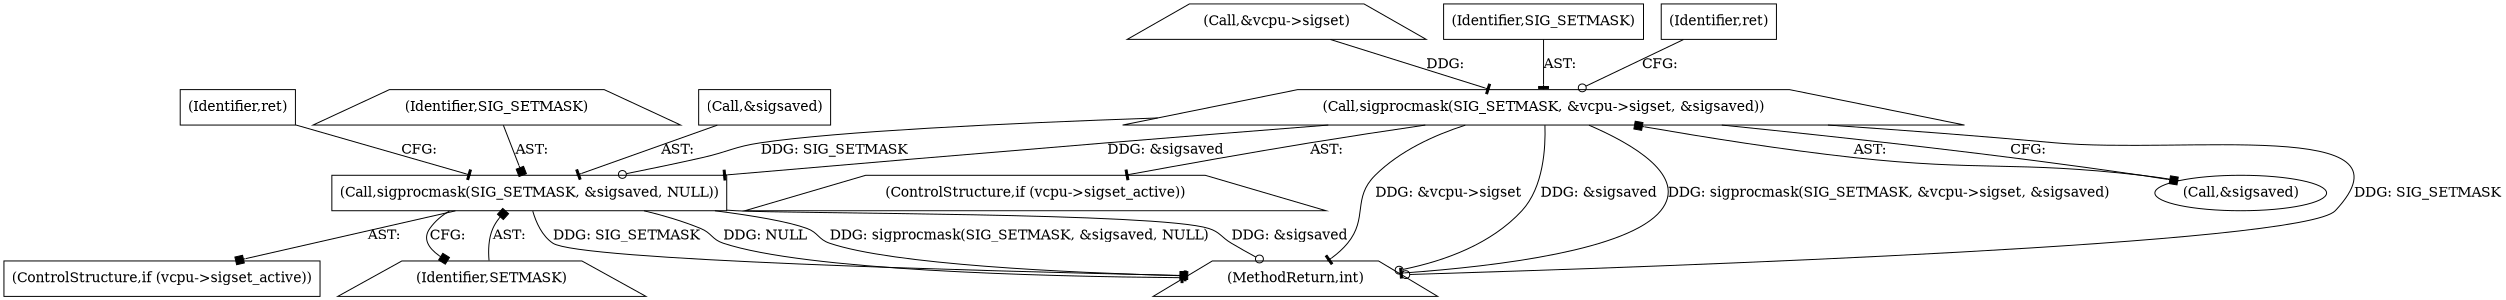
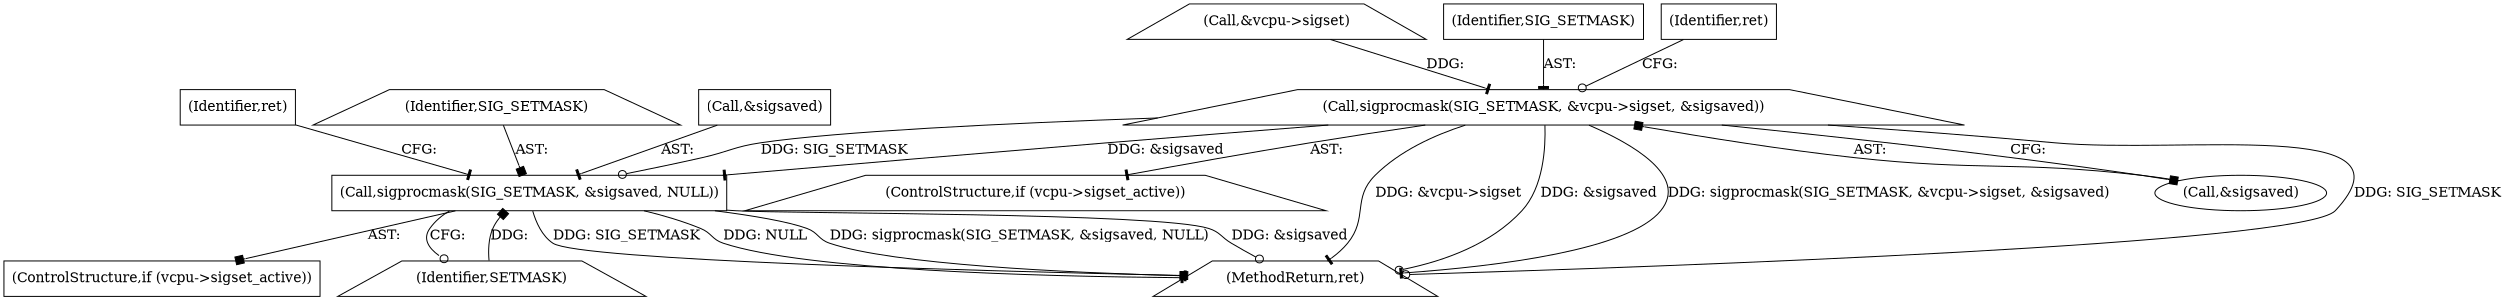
(428, 231) -> (428, 231)
(512, 236) -> (512, 236)
(1295, 279) -> (1295, 279)
